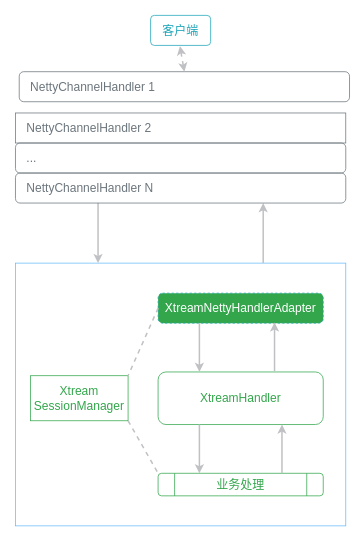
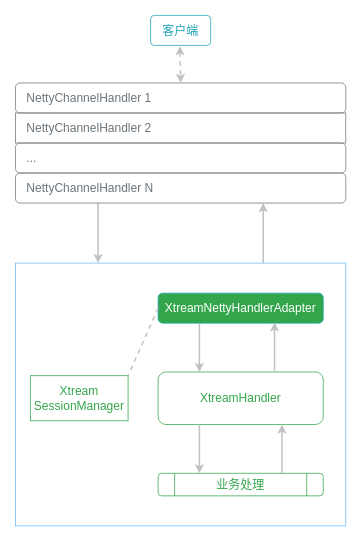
(184, 87) -> (180, 98)
(240, 308) -> (240, 308)
(143, 447) -> none
